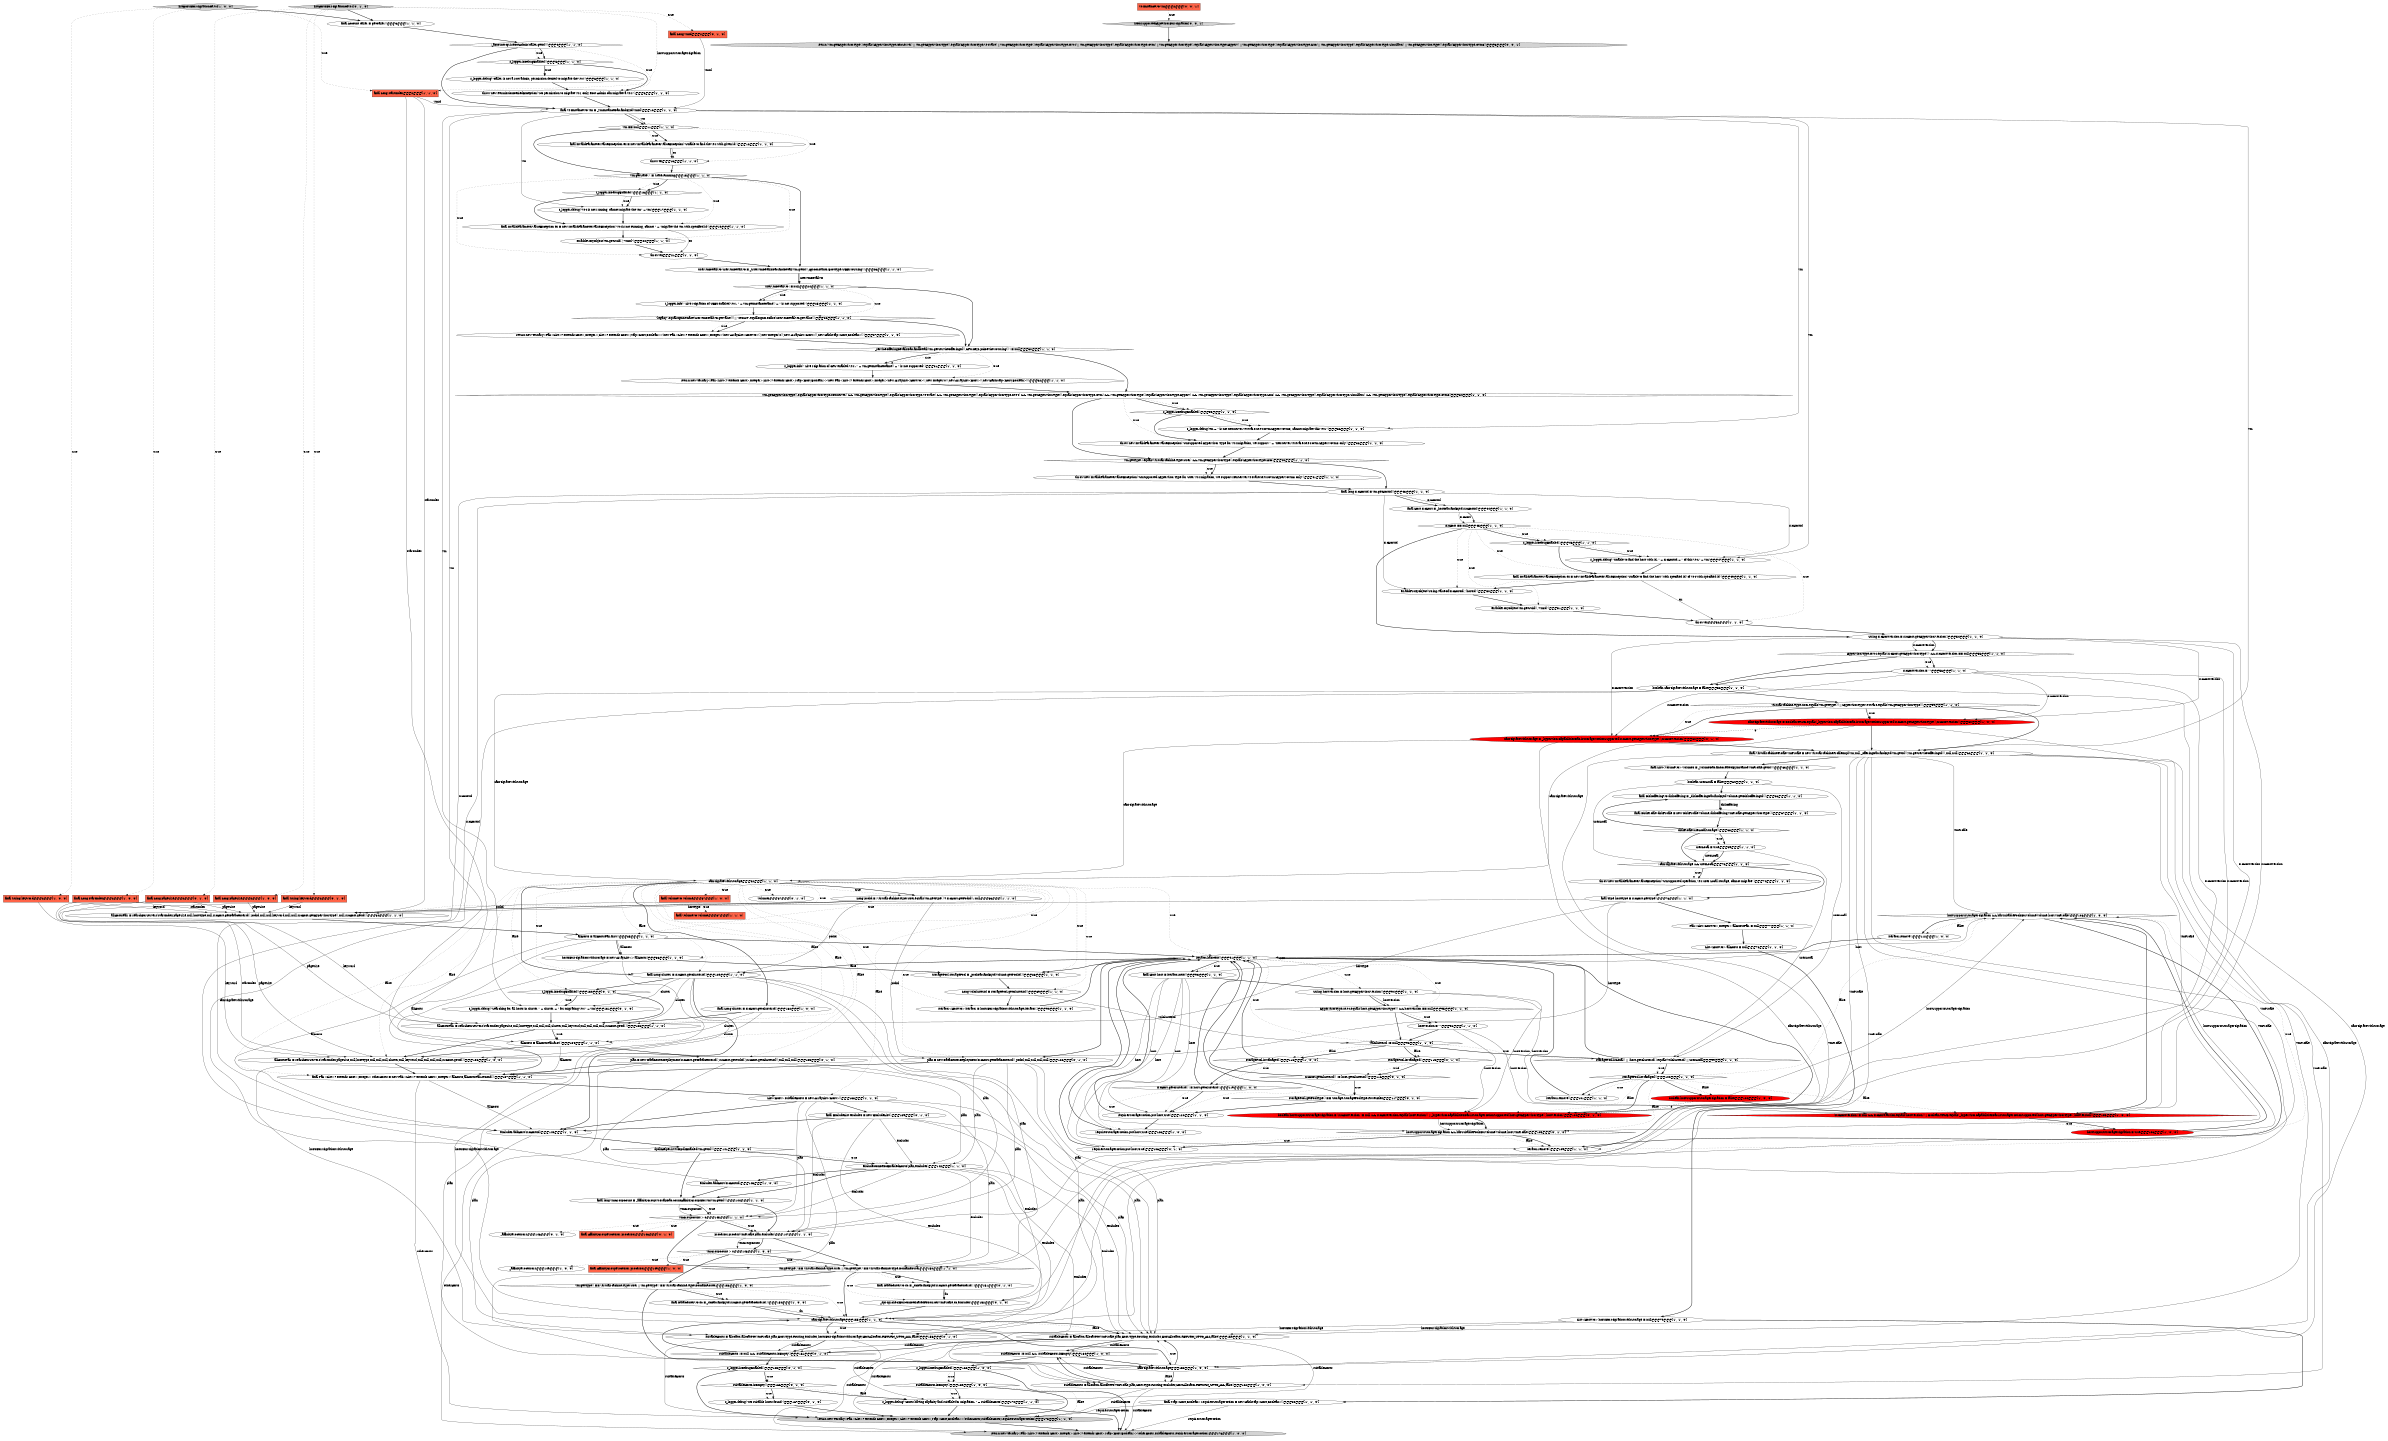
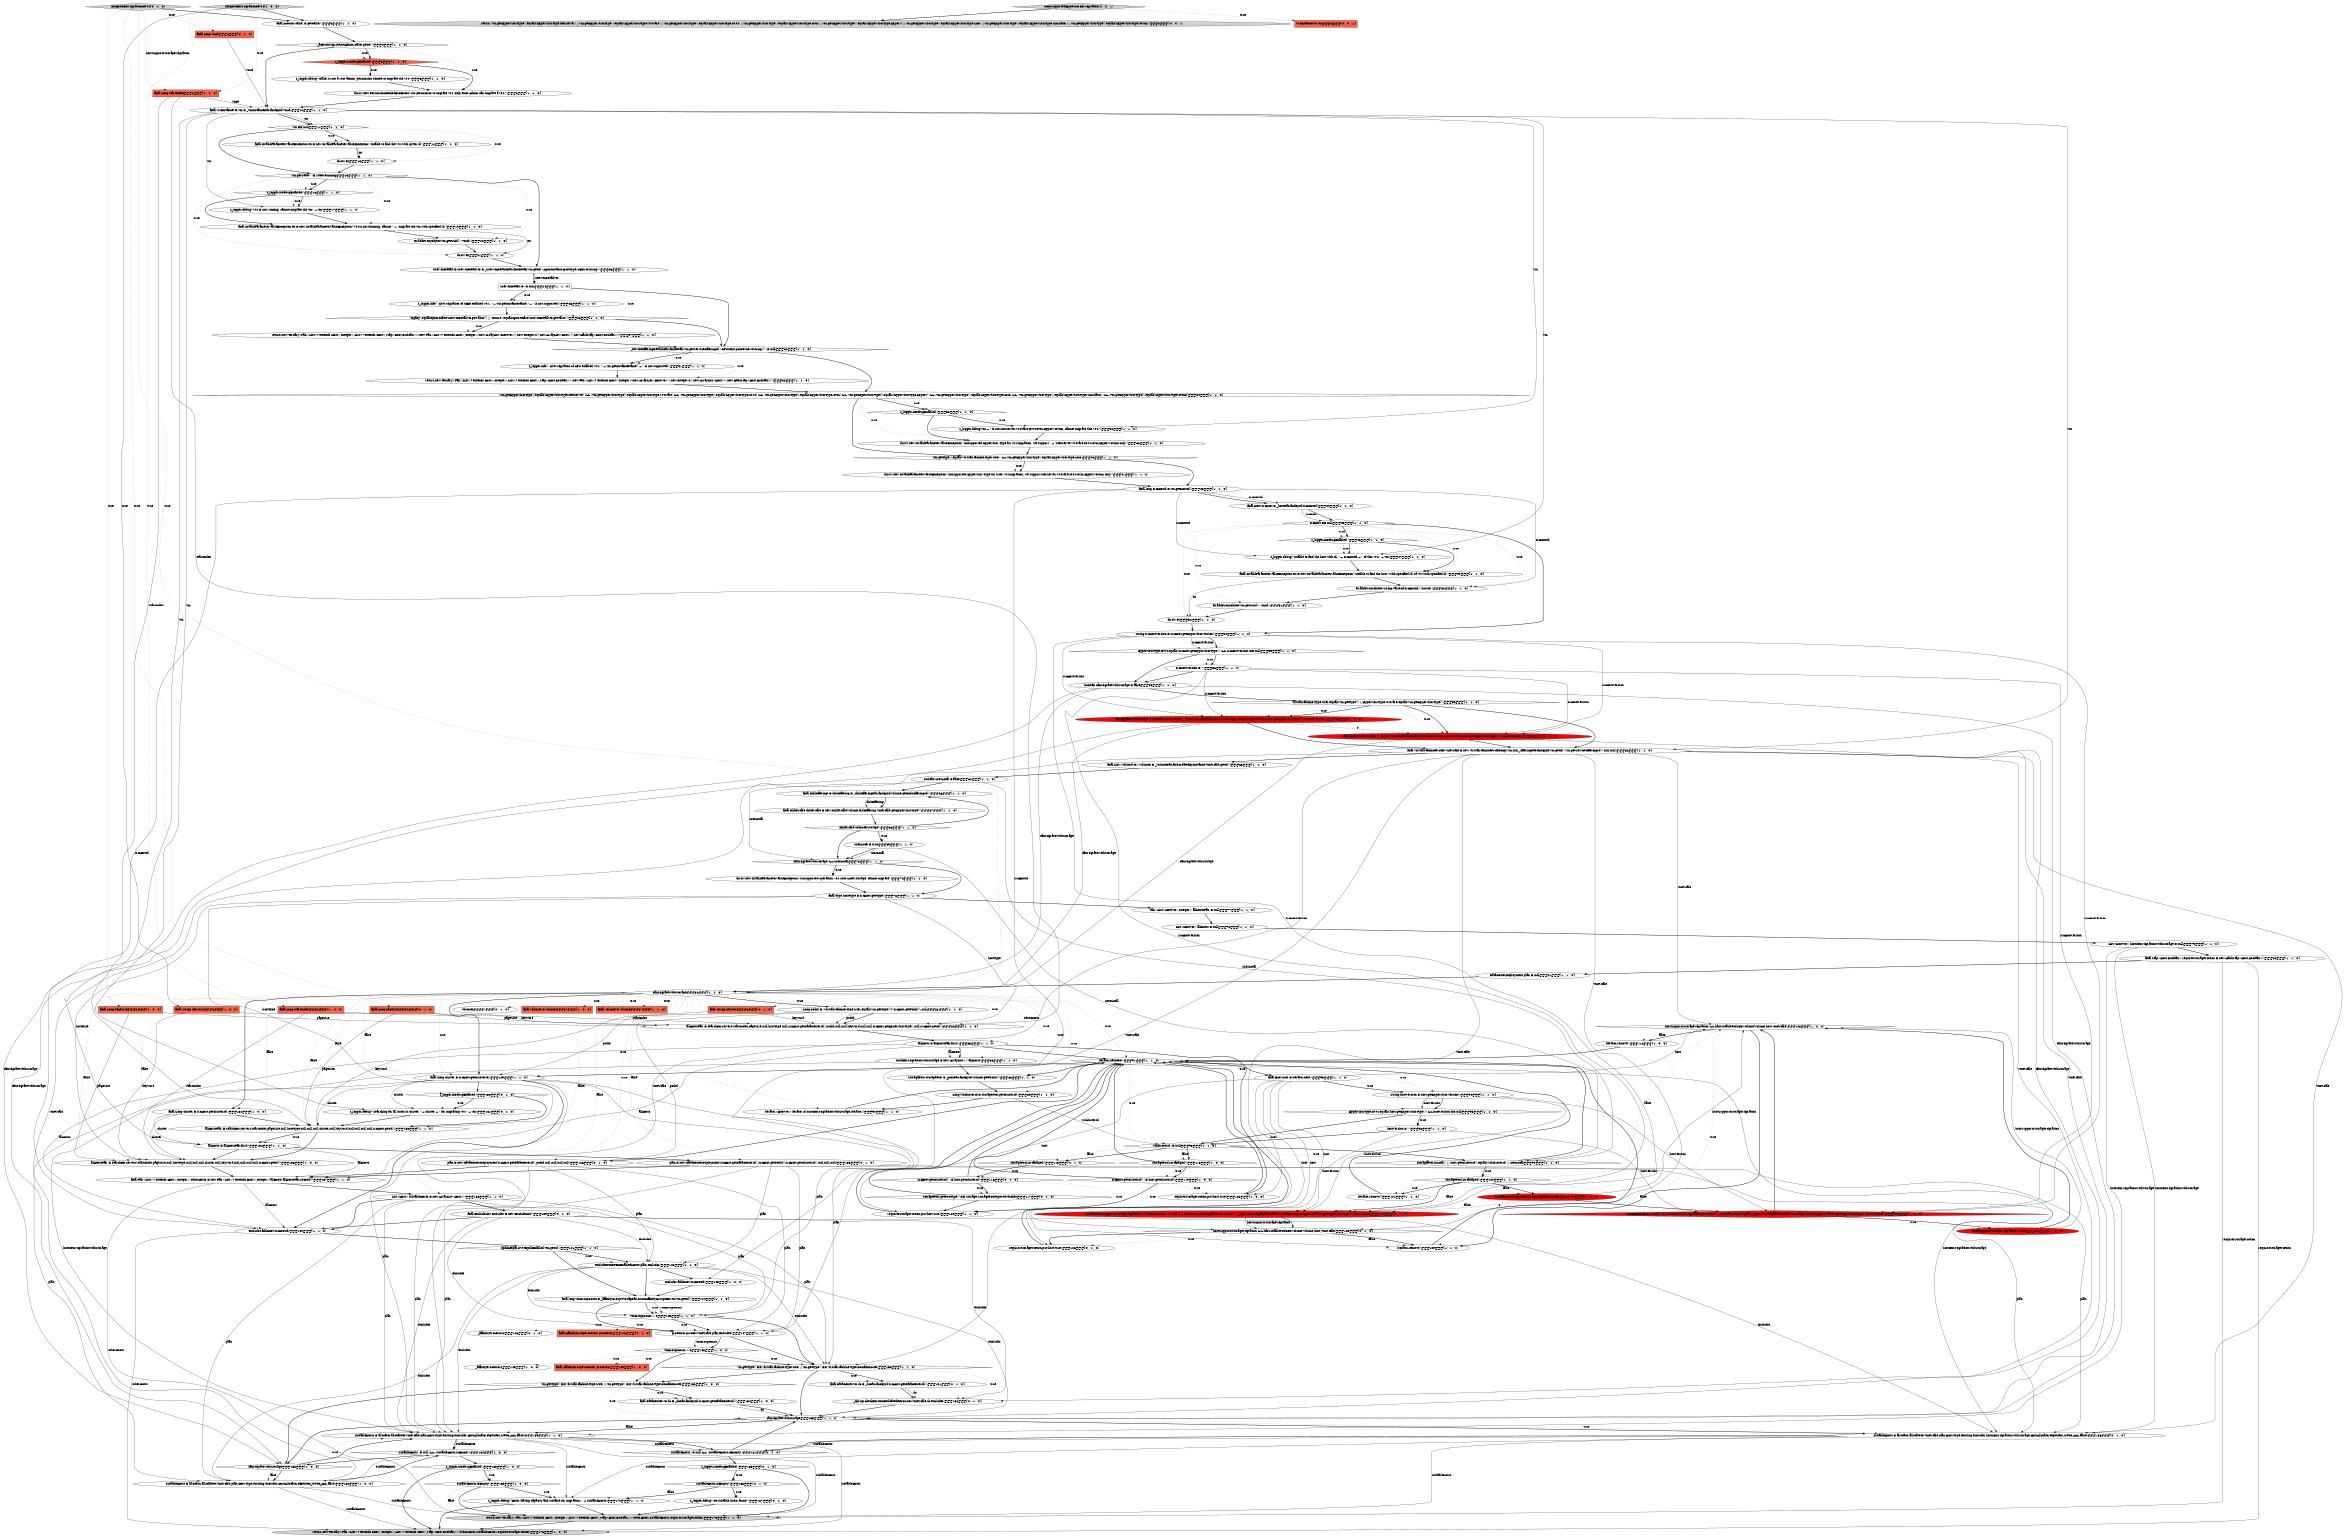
(1169, 14) -> (1202, 14)
(545, 62) -> (371, 62)
(800, 287) -> (535, 287)
(72, 411) -> (121, 482)
(702, 907) -> (661, 1001)
(871, 907) -> (1031, 1018)
none -> (1532, 976)
(1154, 1123) -> (1199, 1058)
